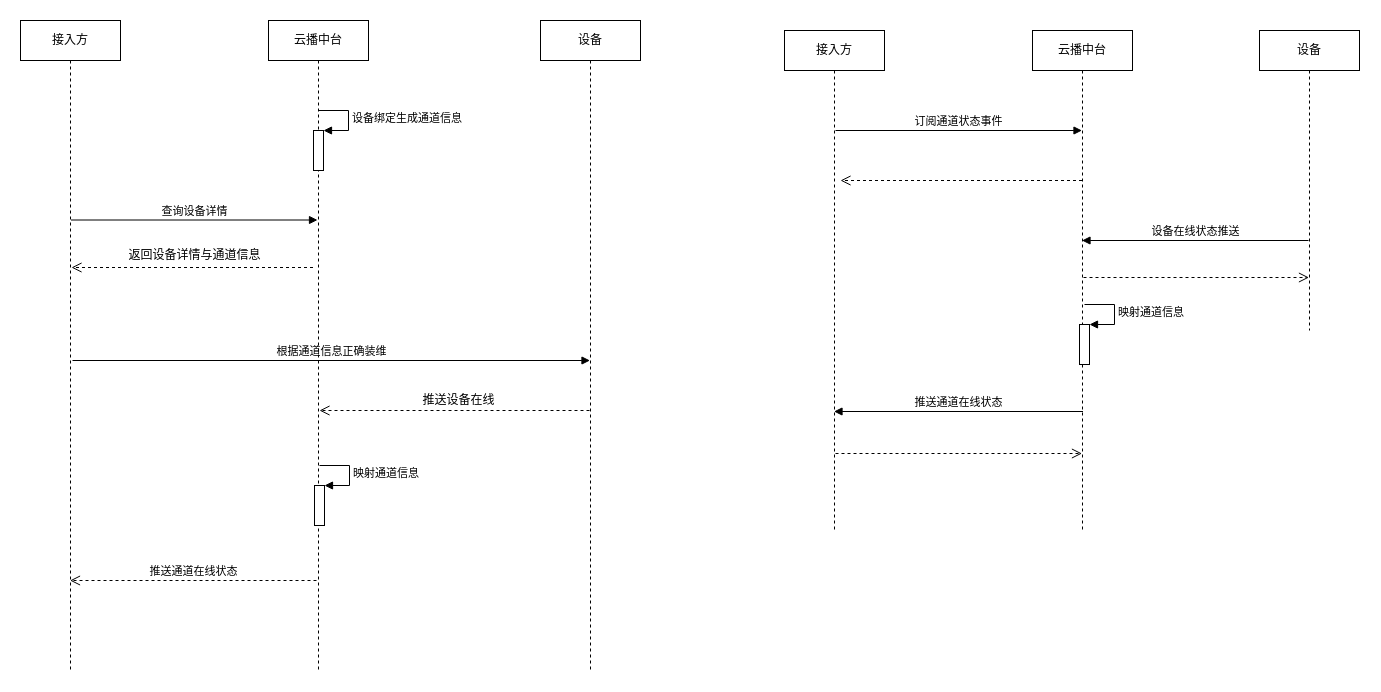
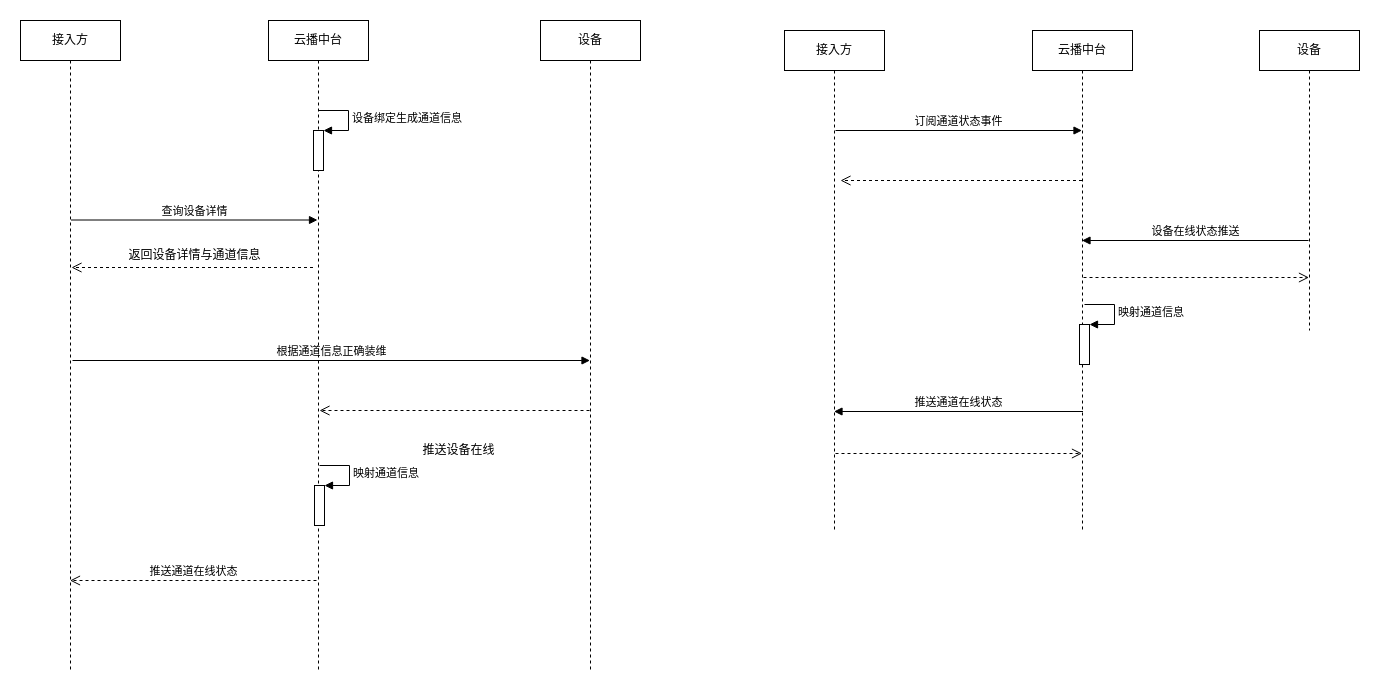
(459, 401) -> (459, 451)
